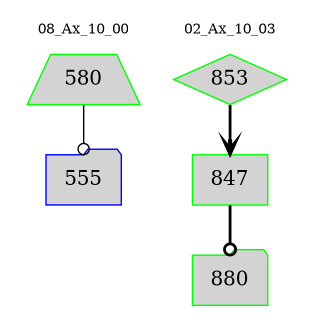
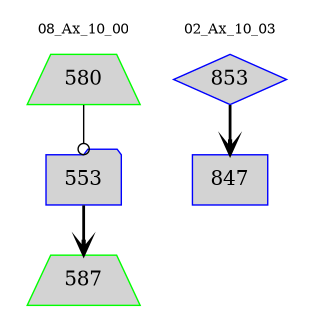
(230, 79) -> (230, 79)
(84, 180) -> (84, 180)
(230, 180) -> (230, 180)
none -> (84, 280)
(230, 280) -> none
